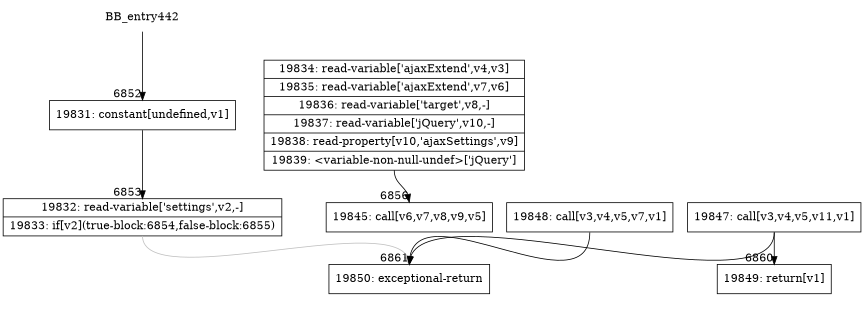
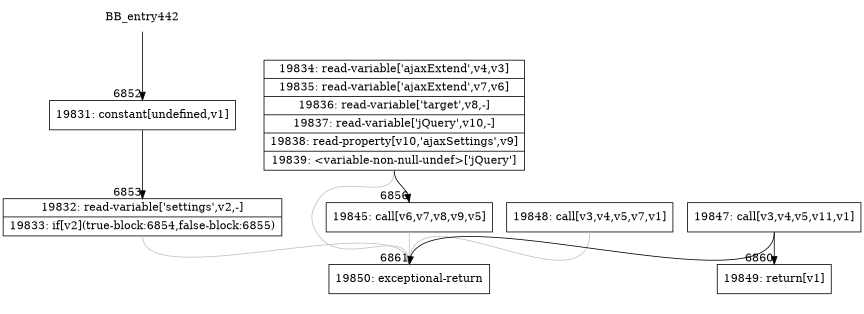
none -> (312, 222)
none -> (409, 244)
(503, 249) -> (503, 249)
